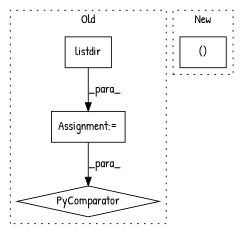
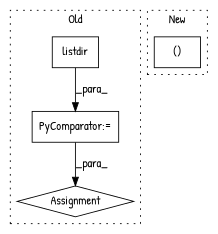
(88, 127) -> (75, 127)
(88, 201) -> (75, 201)
